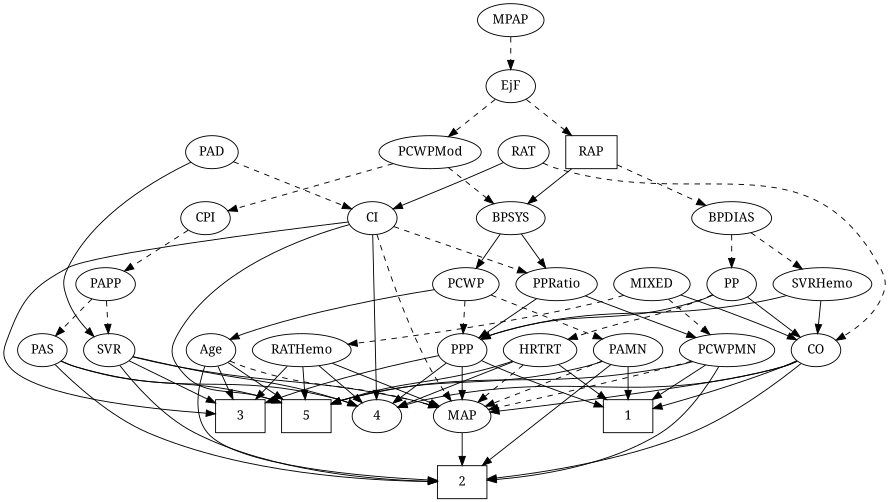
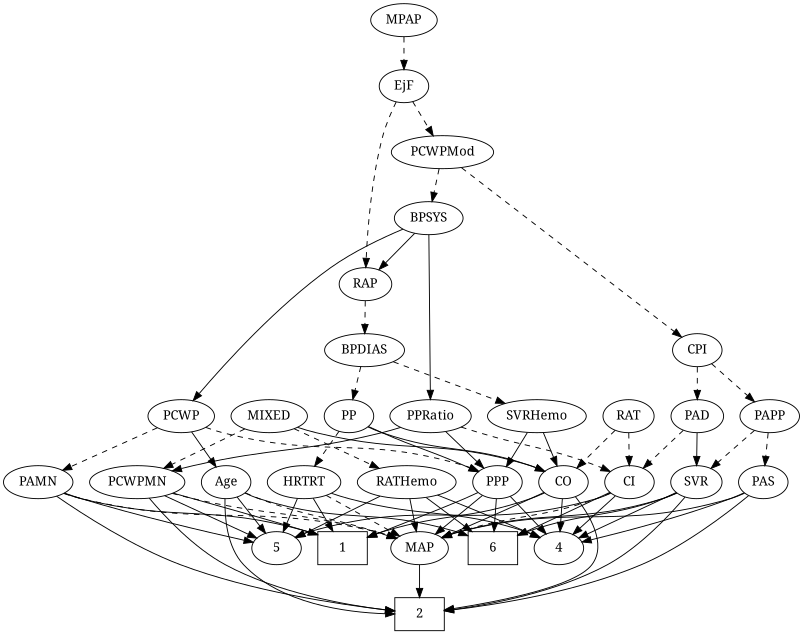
(591, 152) -> (365, 284)
(553, 183) -> (400, 248)
(453, 184) -> (629, 445)
(456, 248) -> (532, 446)
none -> (697, 379)
(166, 383) -> (643, 515)
(240, 416) -> (493, 548)
(306, 416) -> (277, 548)
